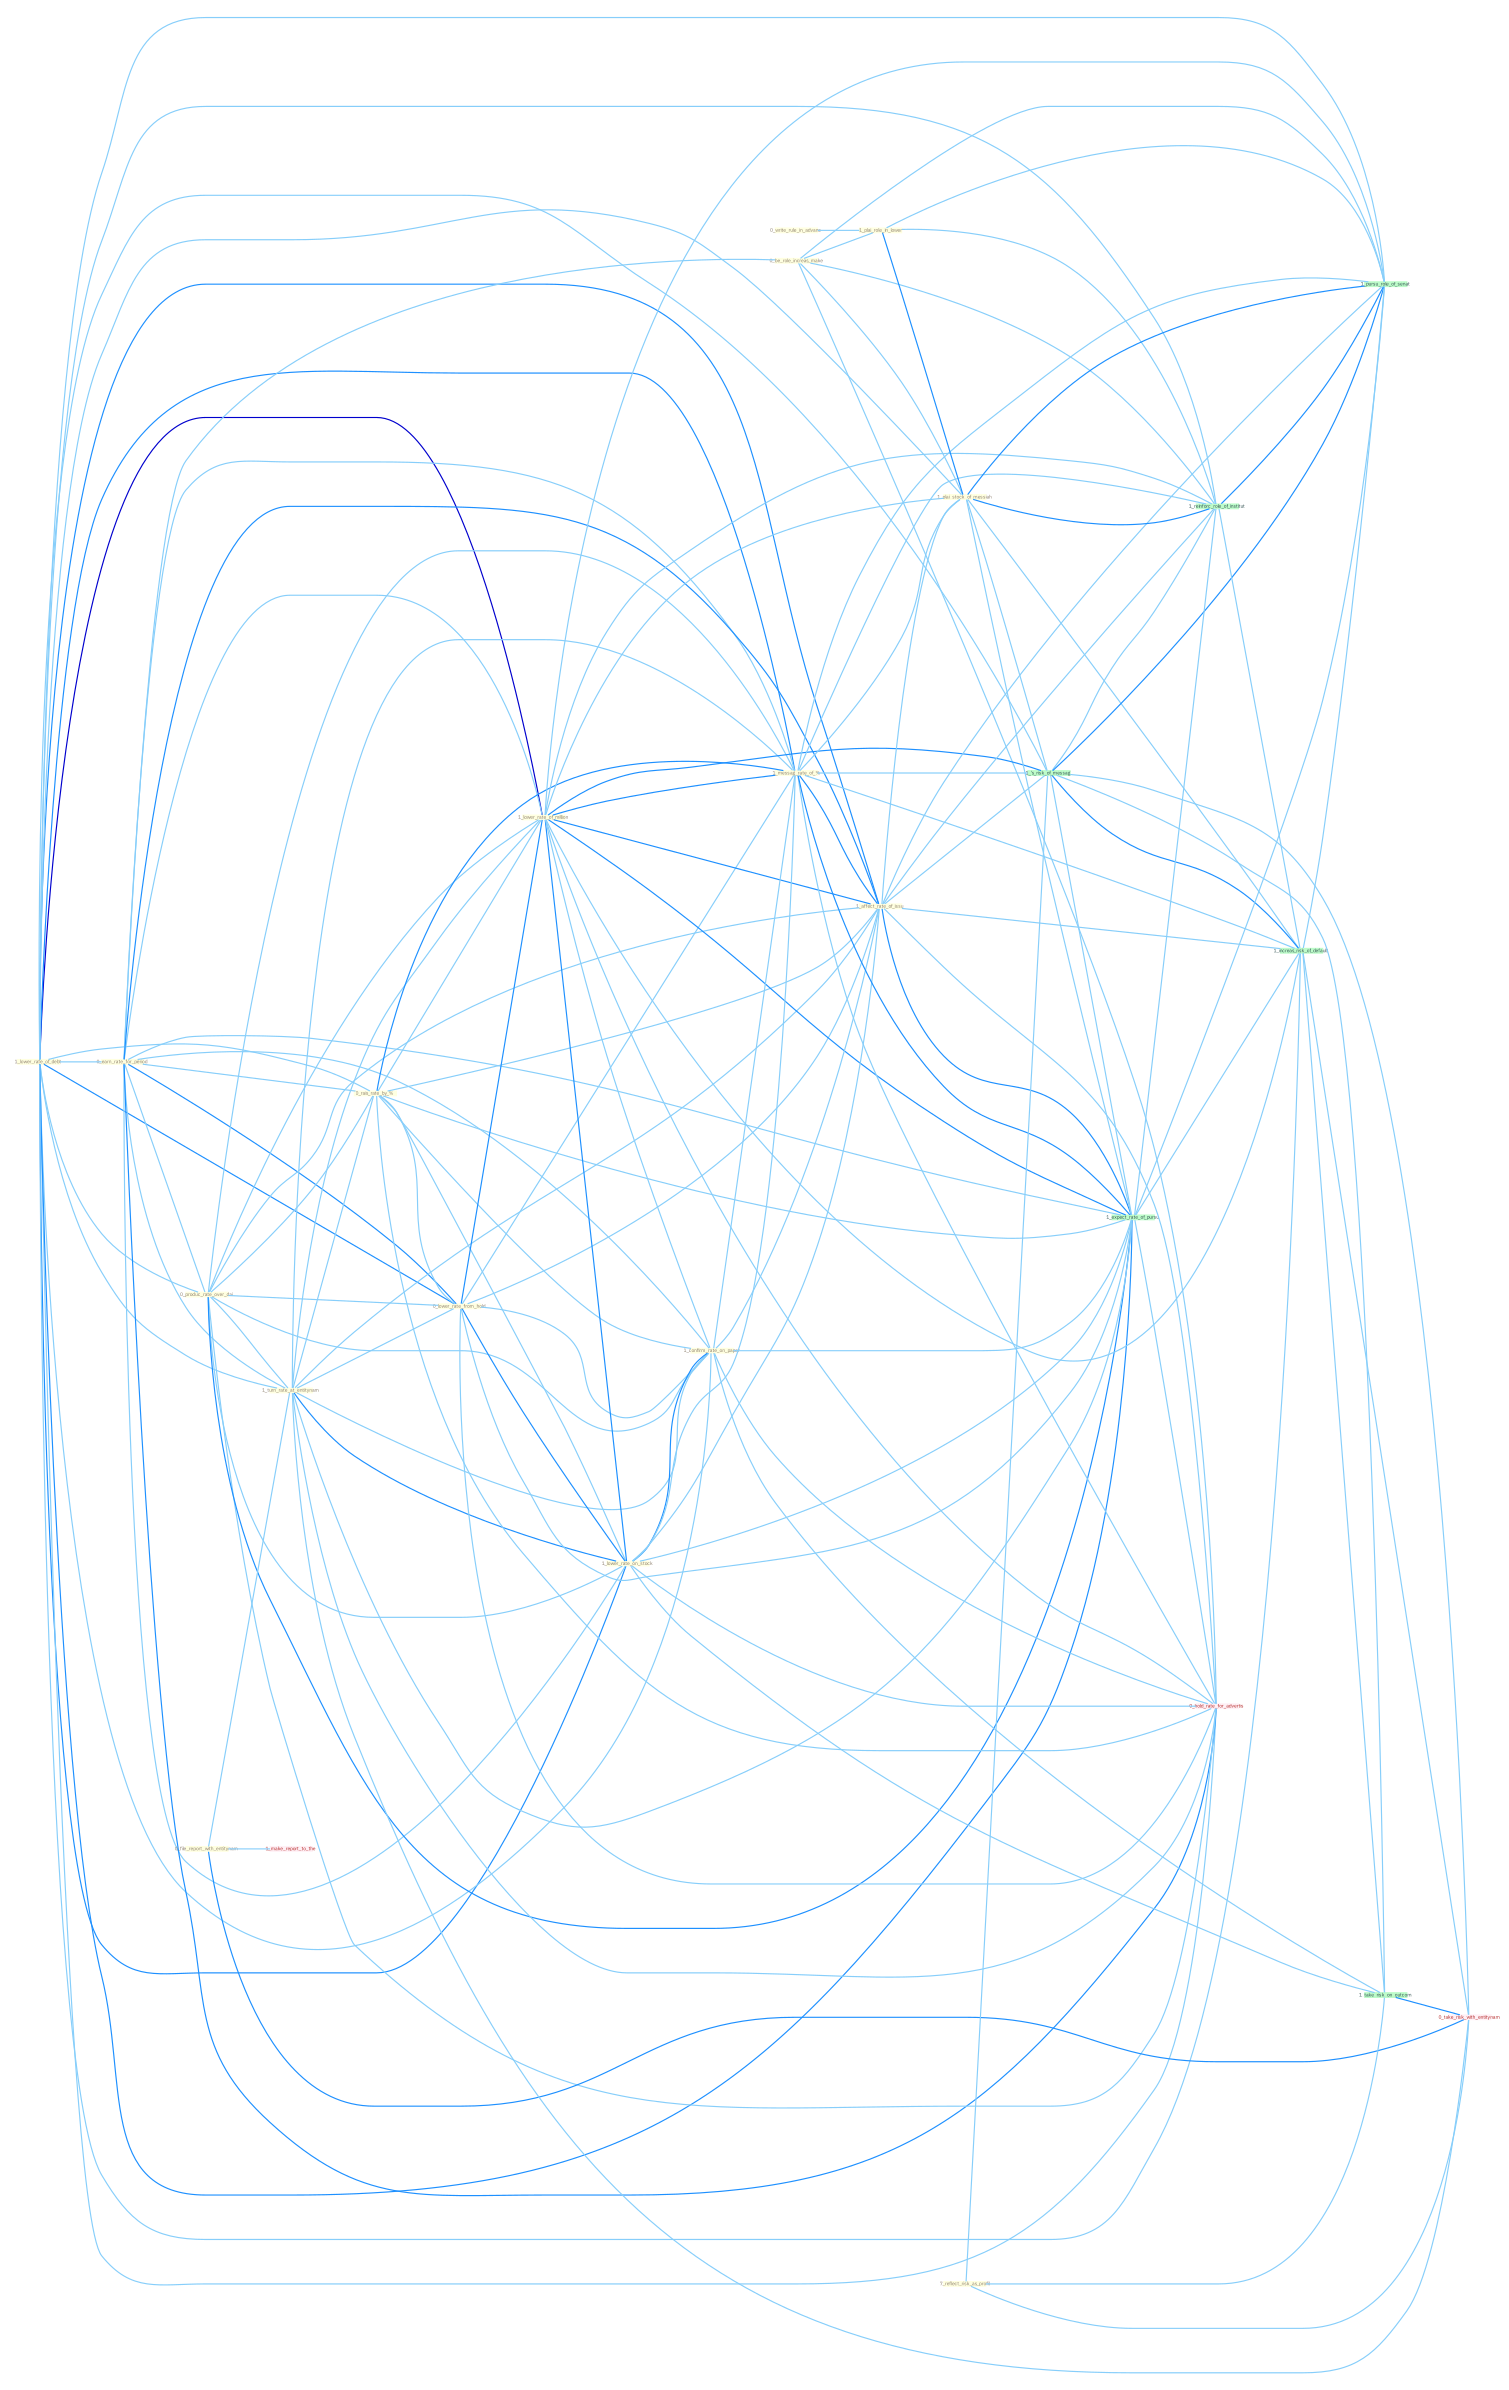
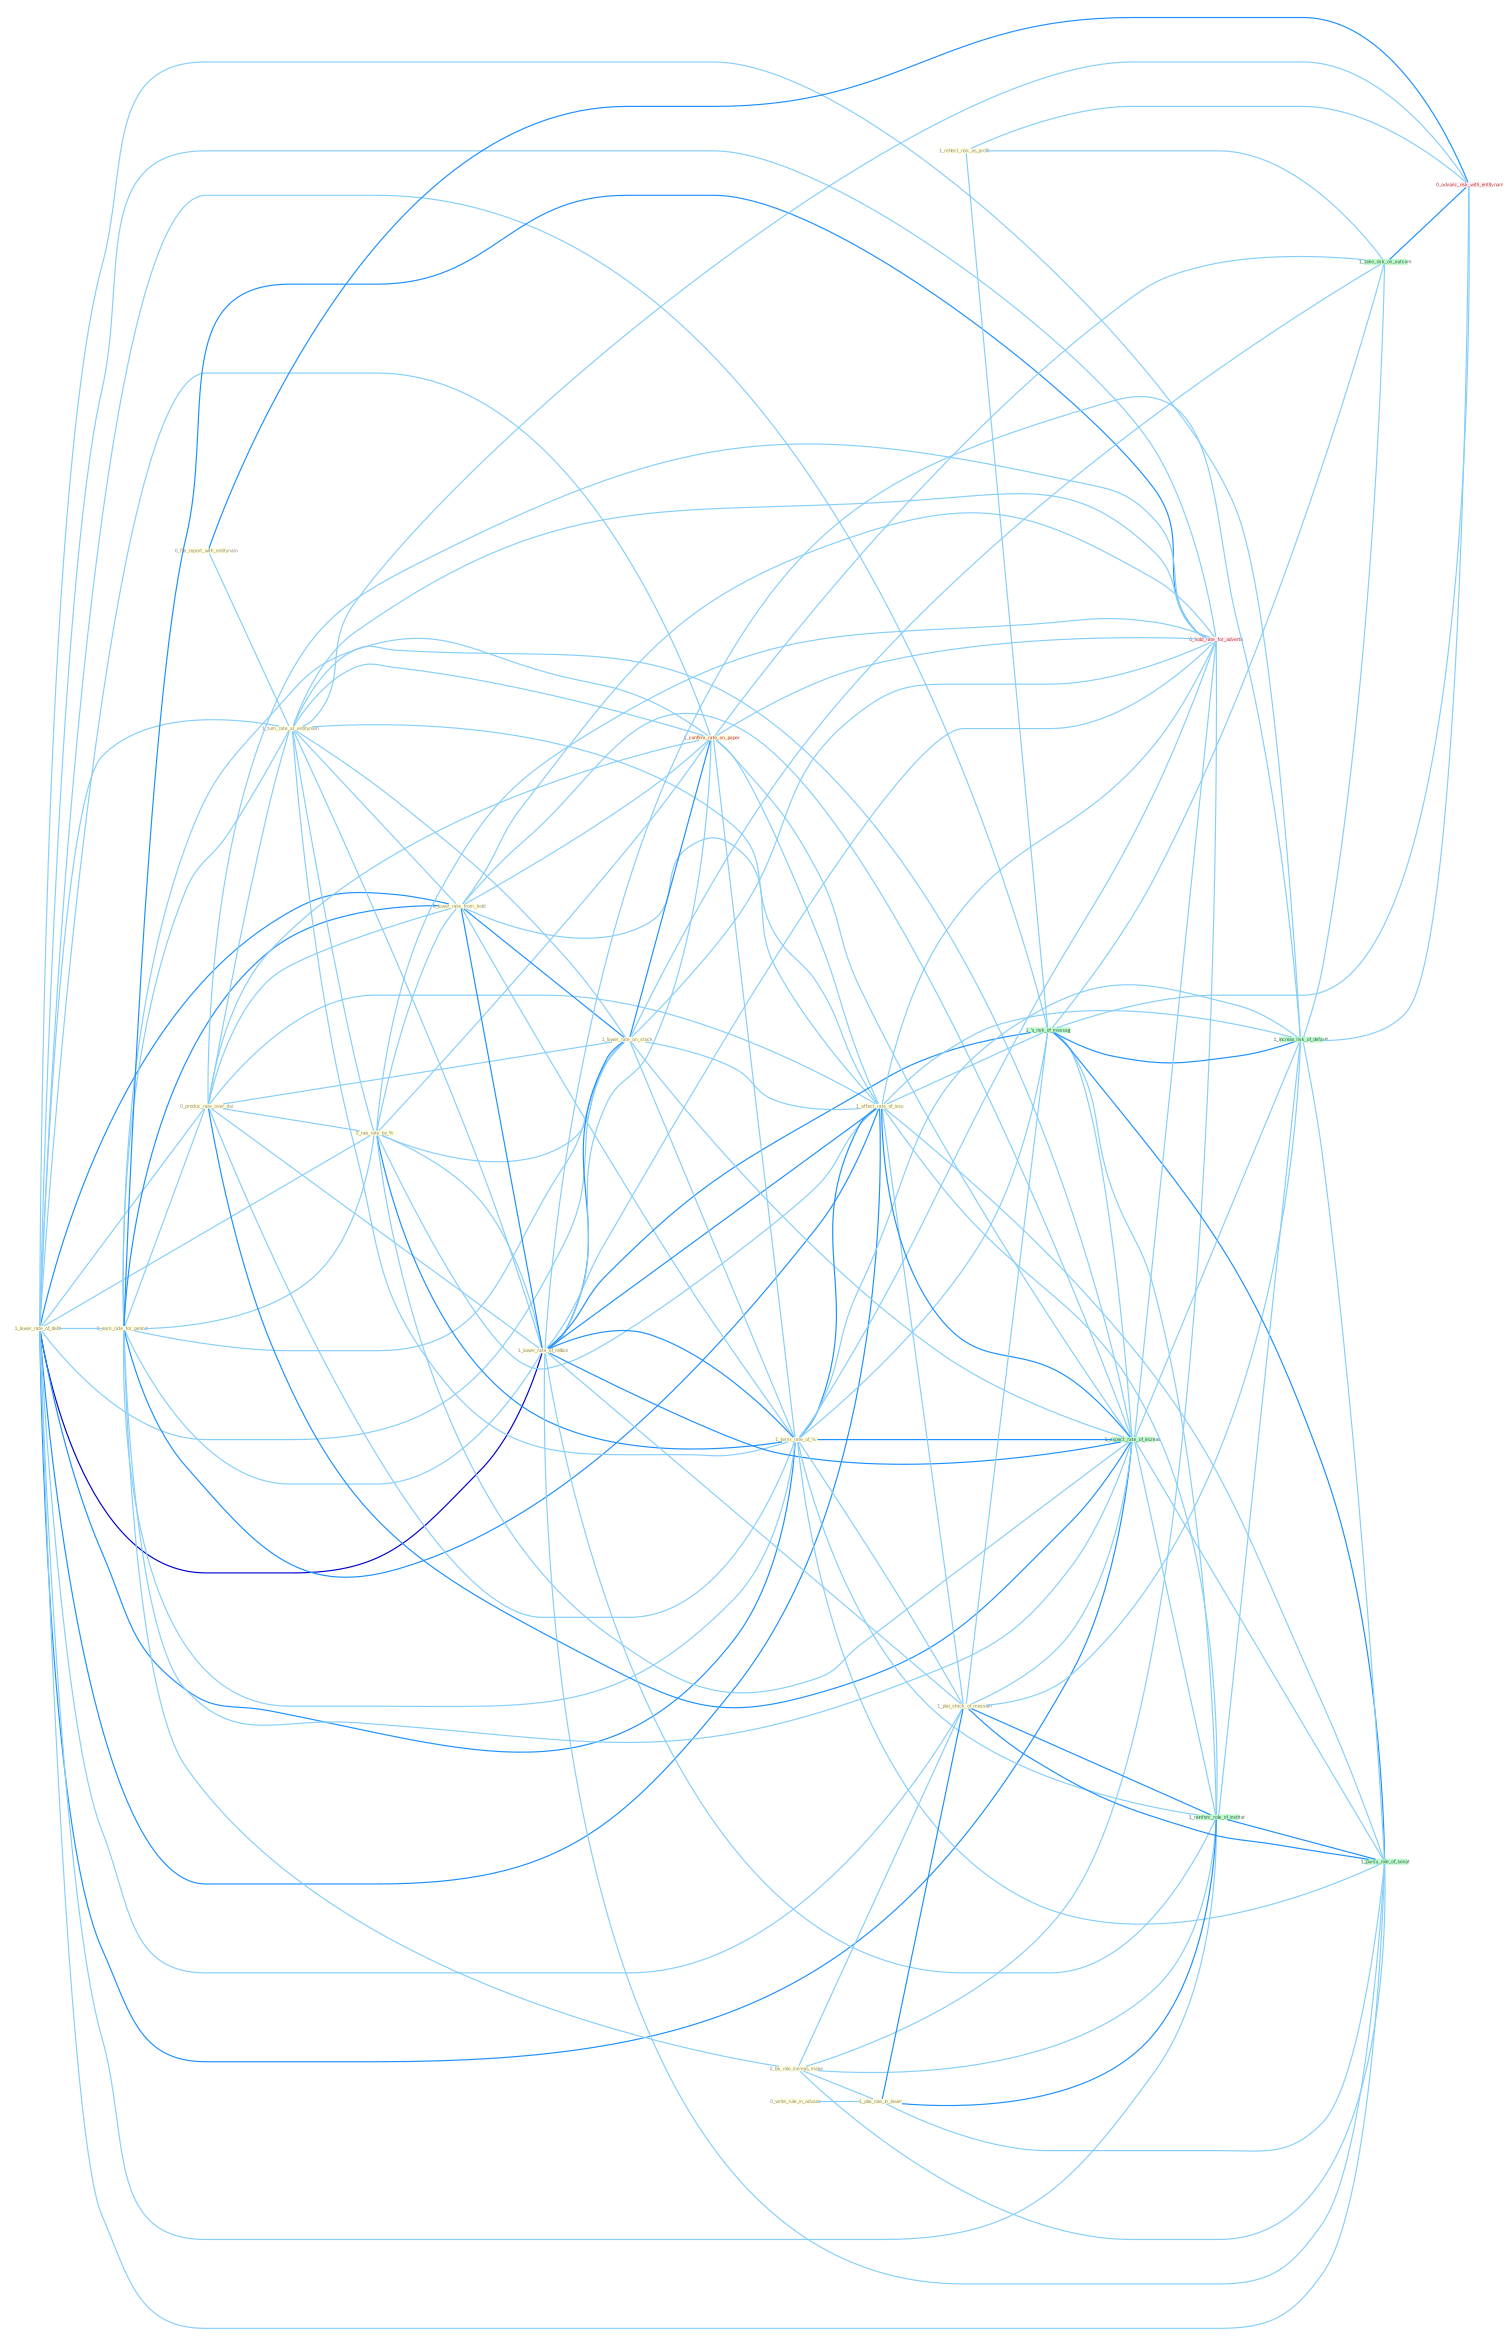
(1110, 303) -> (1138, 2049)
(796, 773) -> (796, 1440)
(1133, 1217) -> (1133, 1440)
(712, 1351) -> (712, 738)
(440, 1502) -> (477, 867)
(70, 1810) -> (430, 1410)
(291, 1849) -> none
(1470, 2017) -> (1470, 185)
(965, 2284) -> (965, 151)
